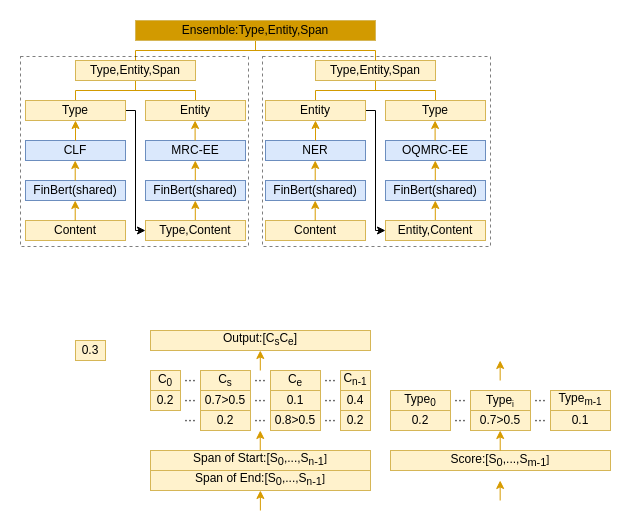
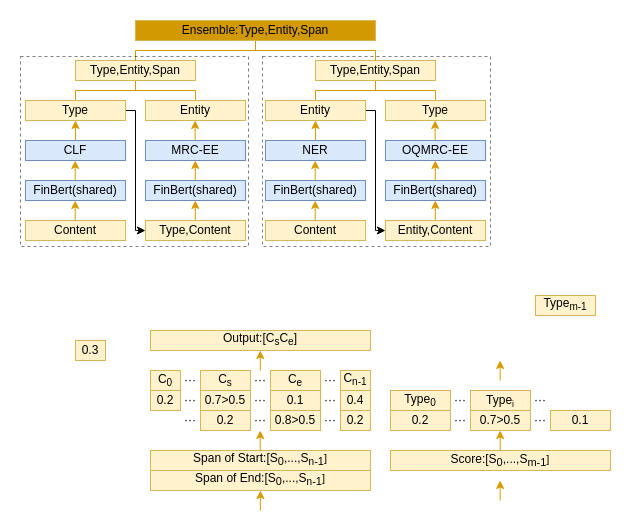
(581, 401) -> (566, 306)
